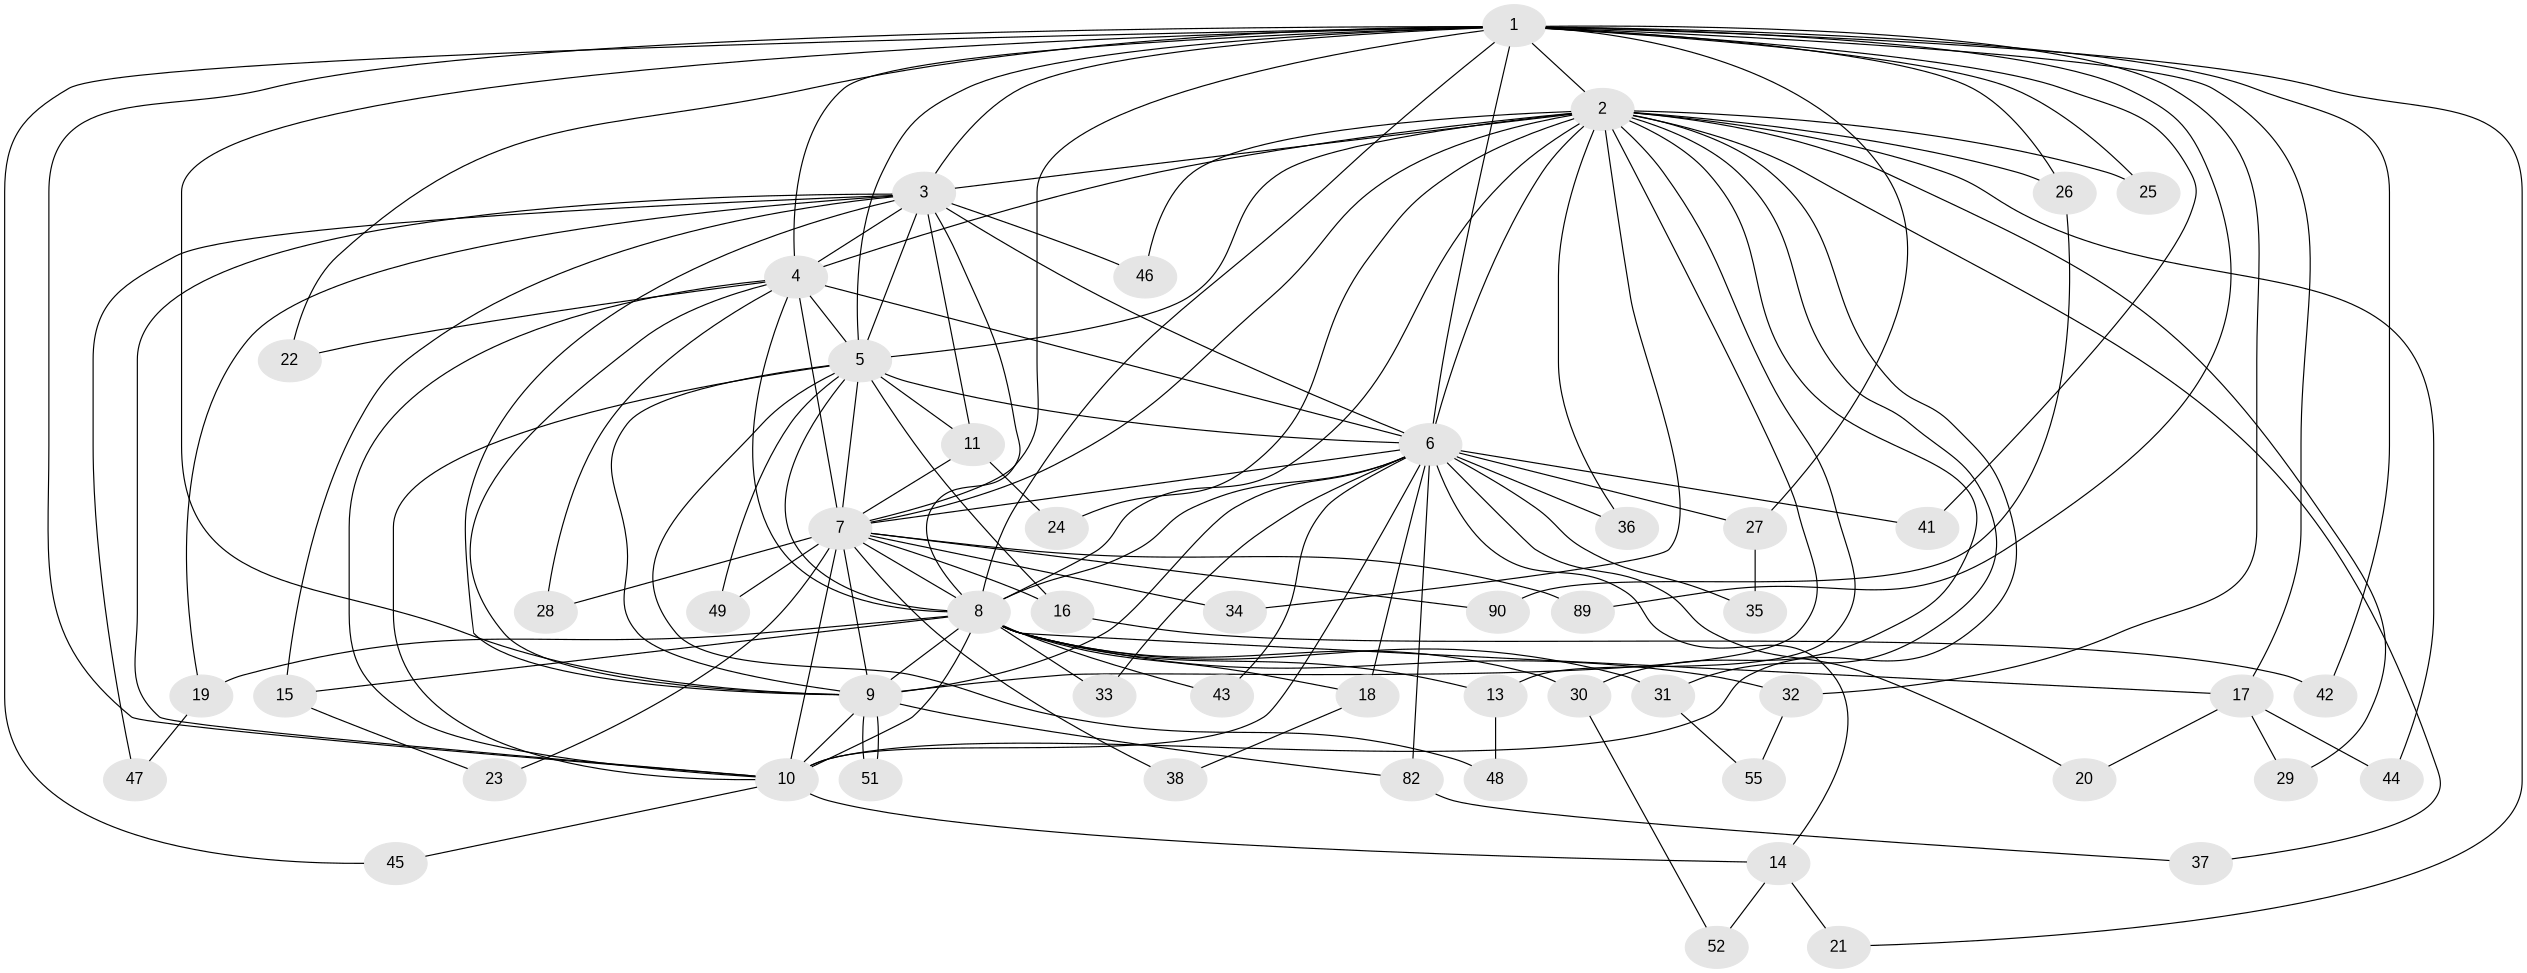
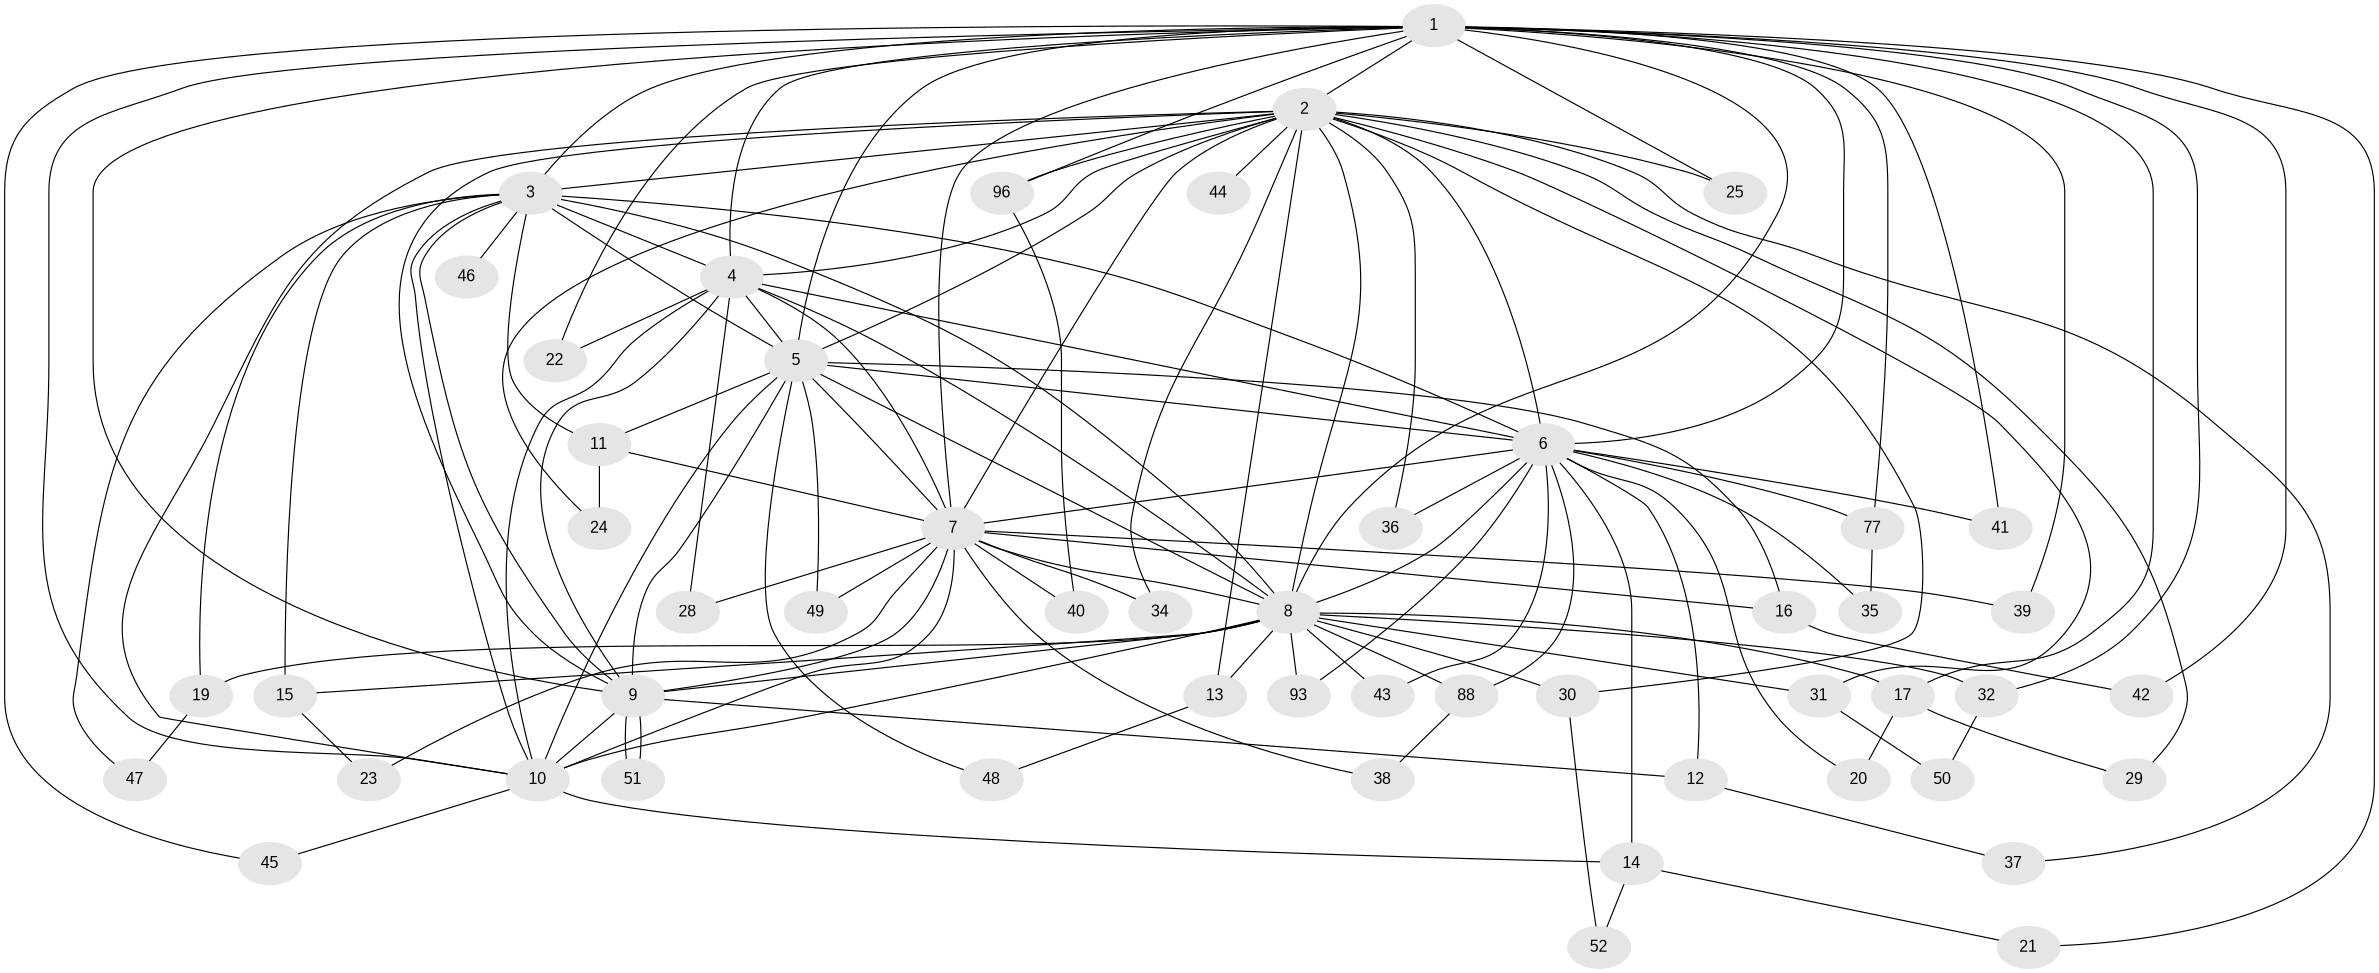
(1331, 132) -> none
(2065, 193) -> (1002, 193)
(1755, 528) -> (1873, 528)
(1158, 583) -> none
(1498, 612) -> (1077, 612)
(1583, 612) -> (2023, 612)
(1105, 696) -> (1299, 696)
(1368, 696) -> (1466, 696)
(1259, 719) -> none
(2317, 738) -> none
(1412, 780) -> (1696, 780)
(1754, 780) -> (1943, 780)
